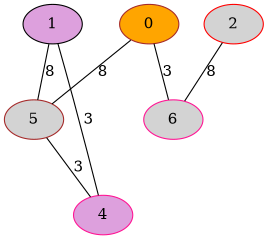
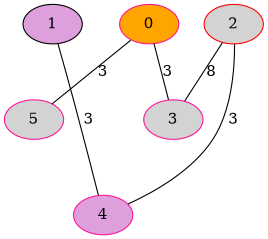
(149, 24) -> (149, 24)
(43, 72) -> none
(103, 72) -> (103, 72)
(34, 120) -> (34, 120)
(173, 120) -> (173, 120)
(69, 167) -> (210, 143)
